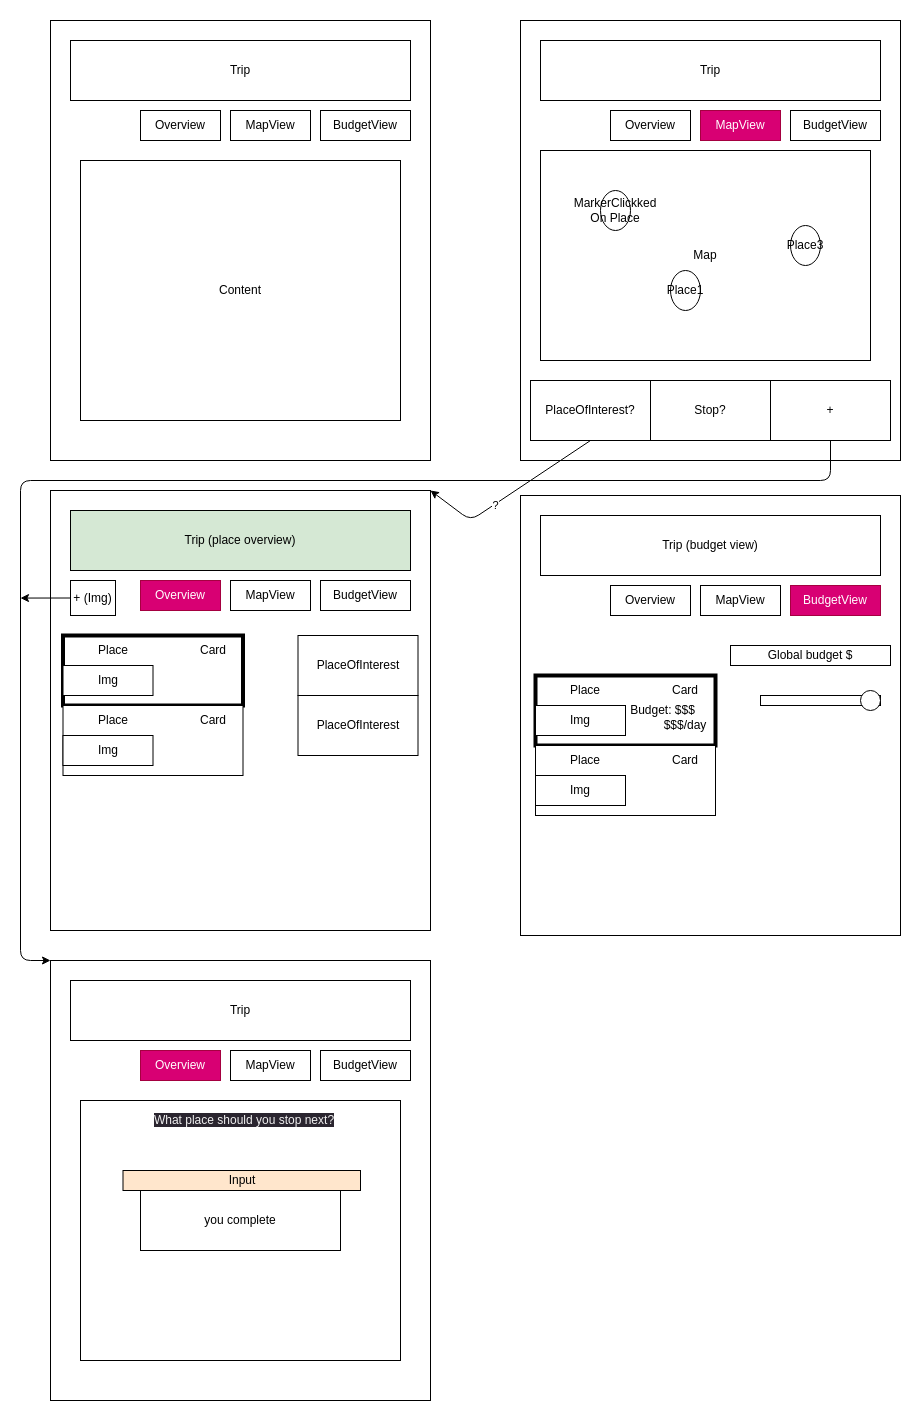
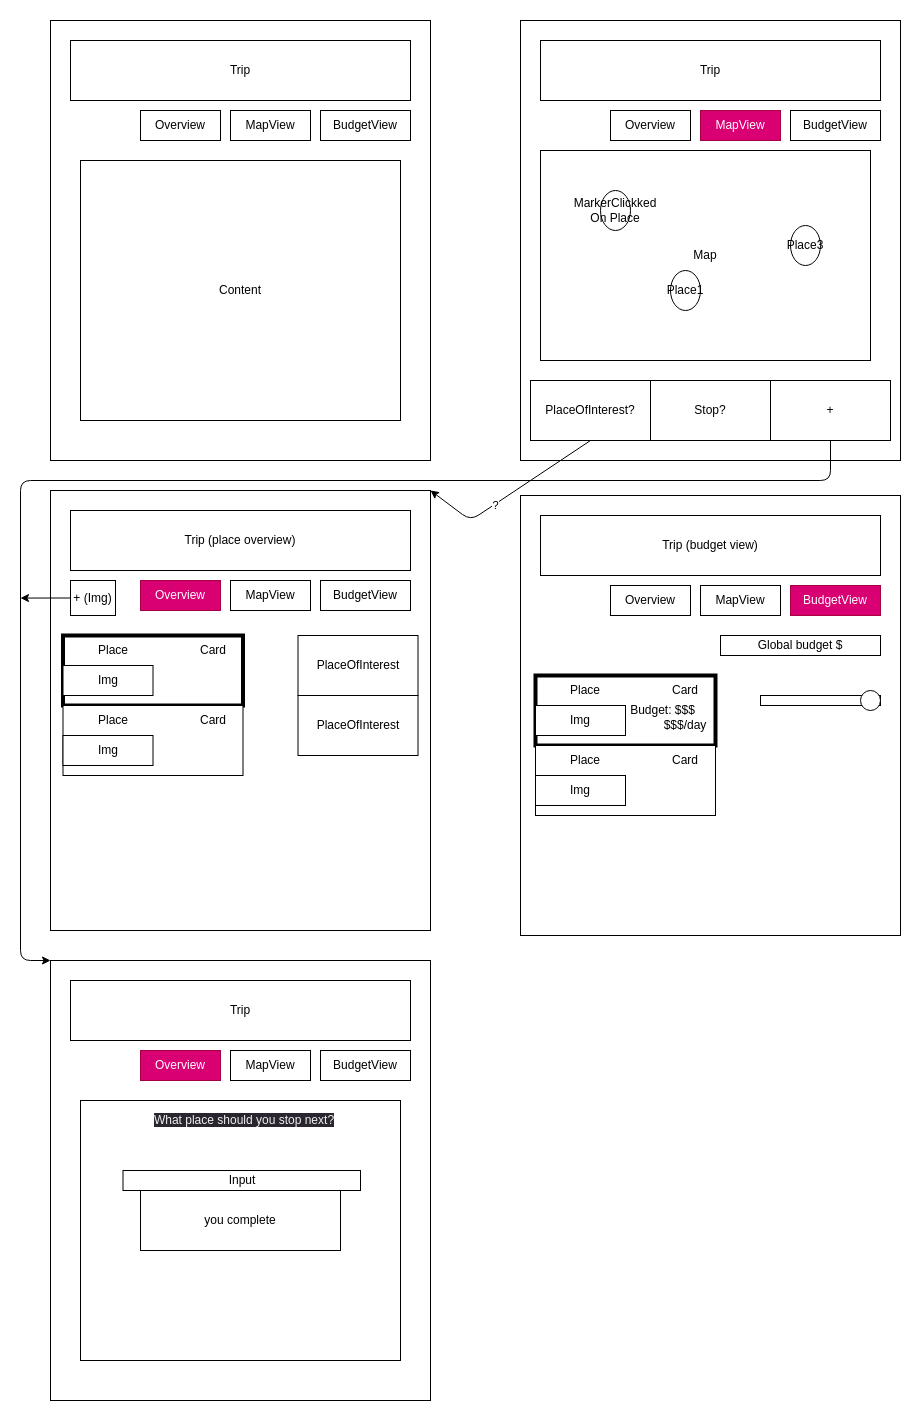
(241, 541) -> (241, 541)
(811, 656) -> (801, 646)
(242, 1181) -> (242, 1181)
